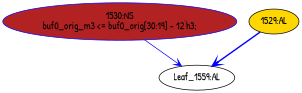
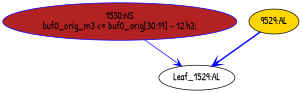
(274, 22) -> (274, 22)
(197, 78) -> (197, 78)
